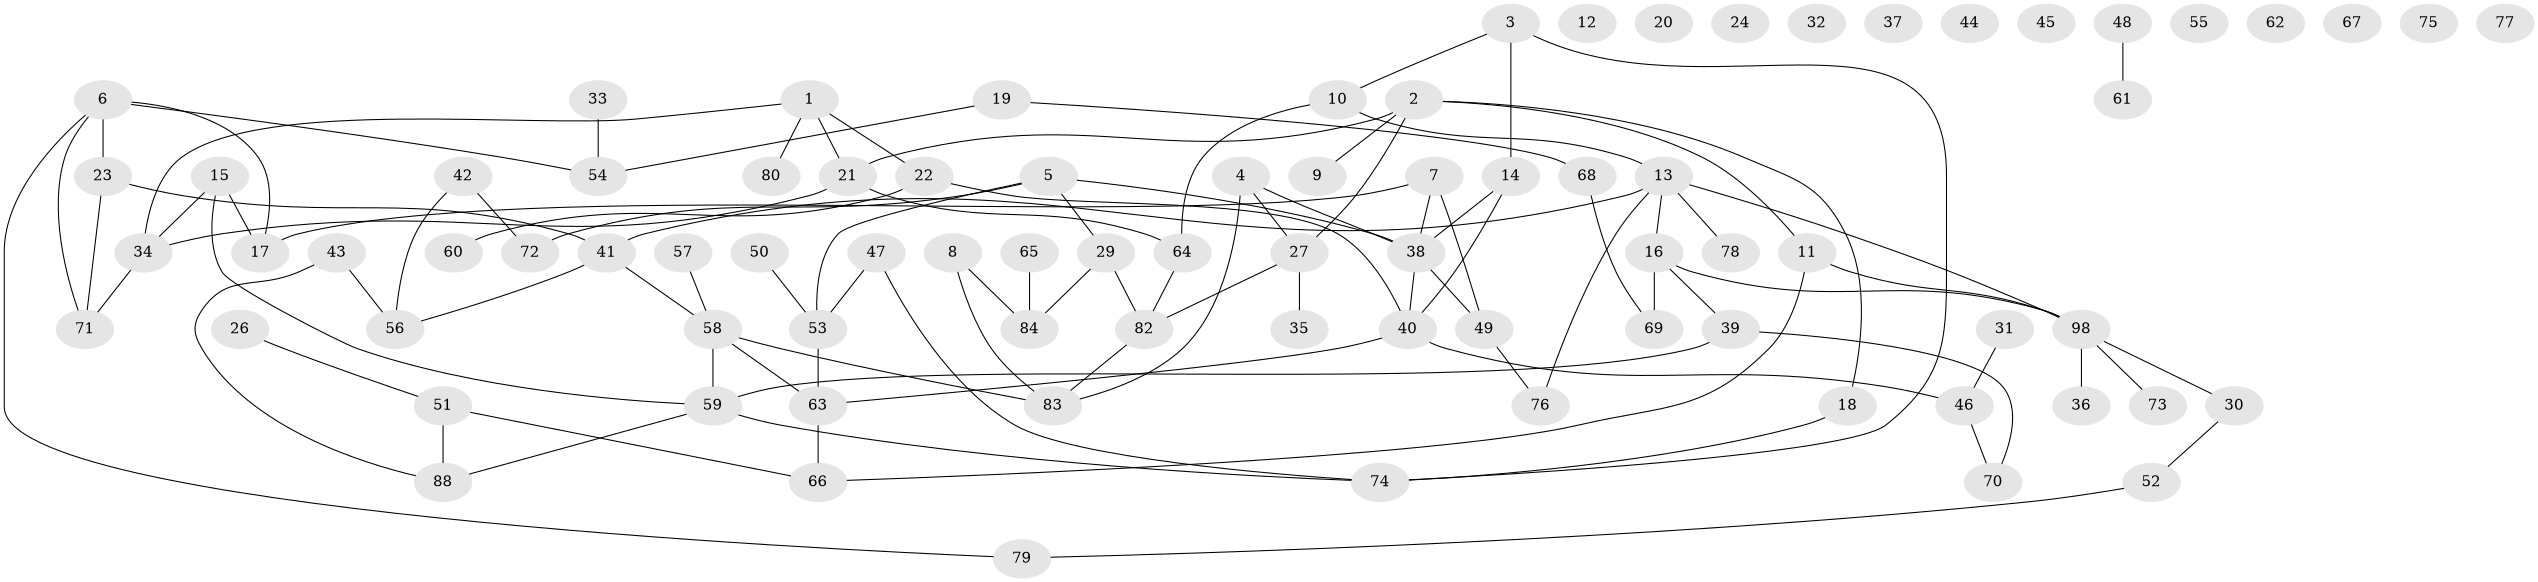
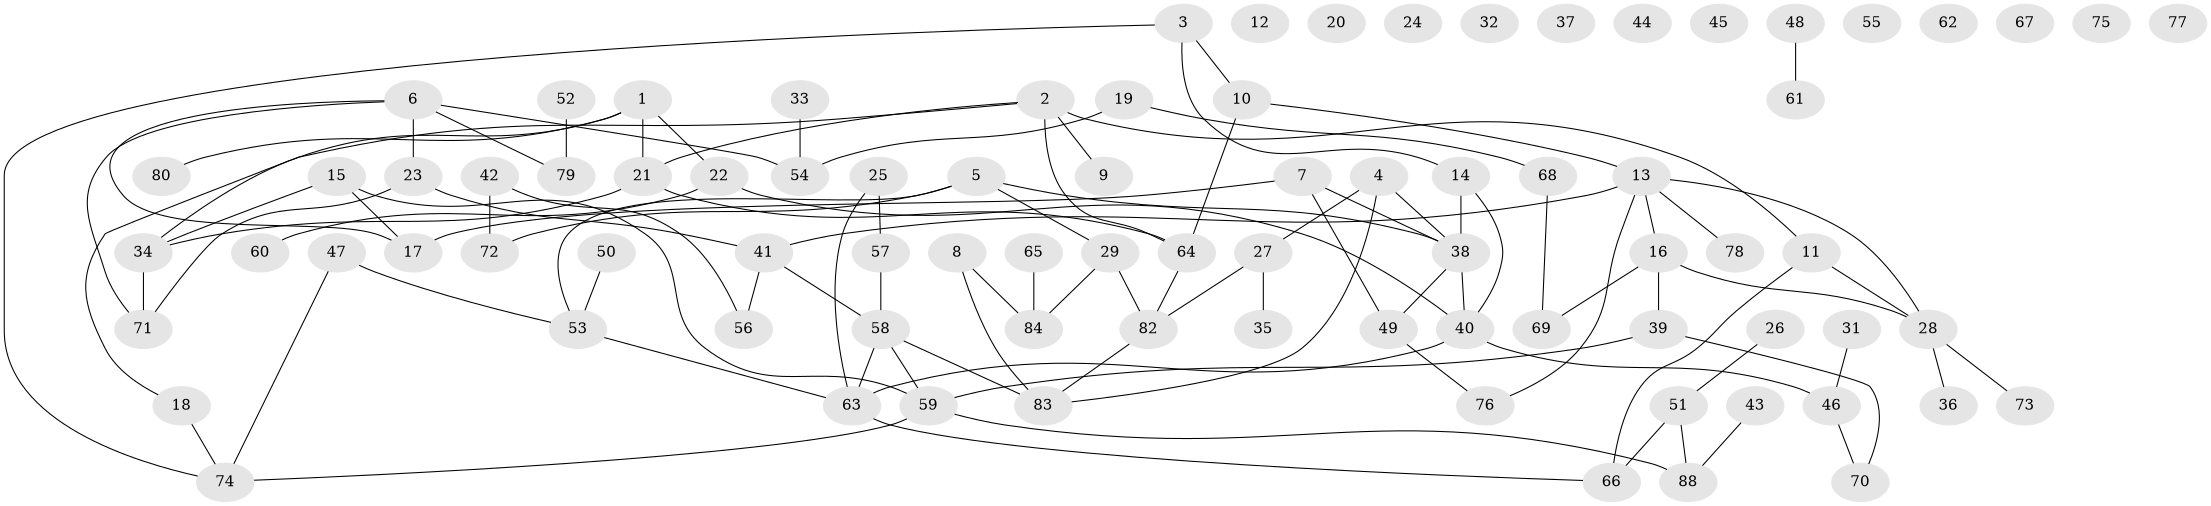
none -> (879, 176)
(1366, 182) -> (1061, 188)
(366, 291) -> none
(2081, 329) -> (1928, 329)
(2234, 406) -> none
